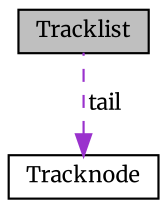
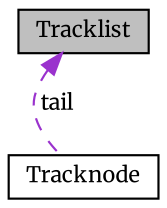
(84, 93) -> (35, 115)
